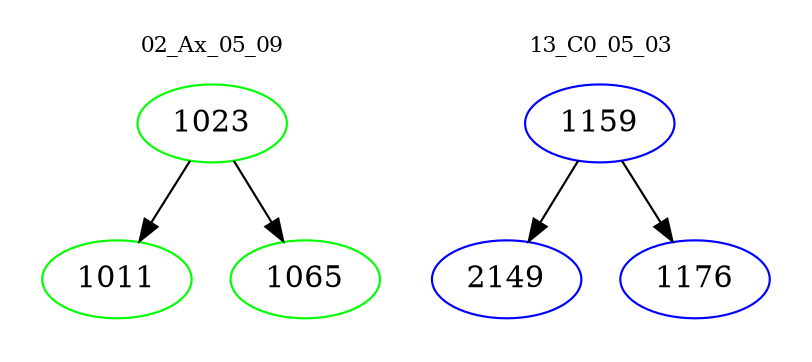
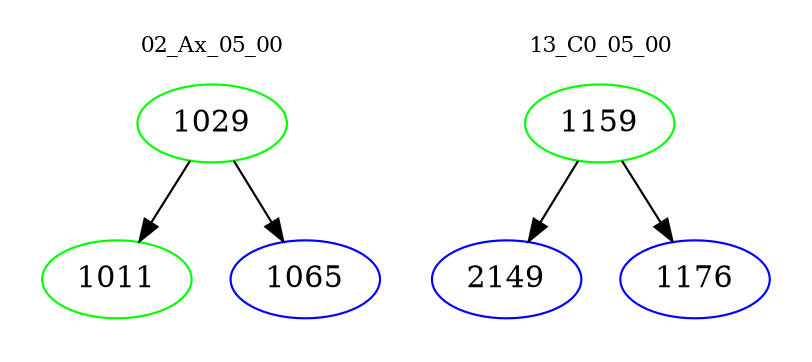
(212, 47) -> (212, 47)
(601, 47) -> (601, 47)
(212, 123) -> (212, 123)
(600, 123) -> (600, 123)
(305, 279) -> (305, 279)
